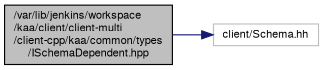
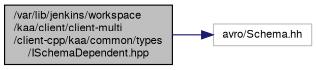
(266, 35) -> (263, 35)
